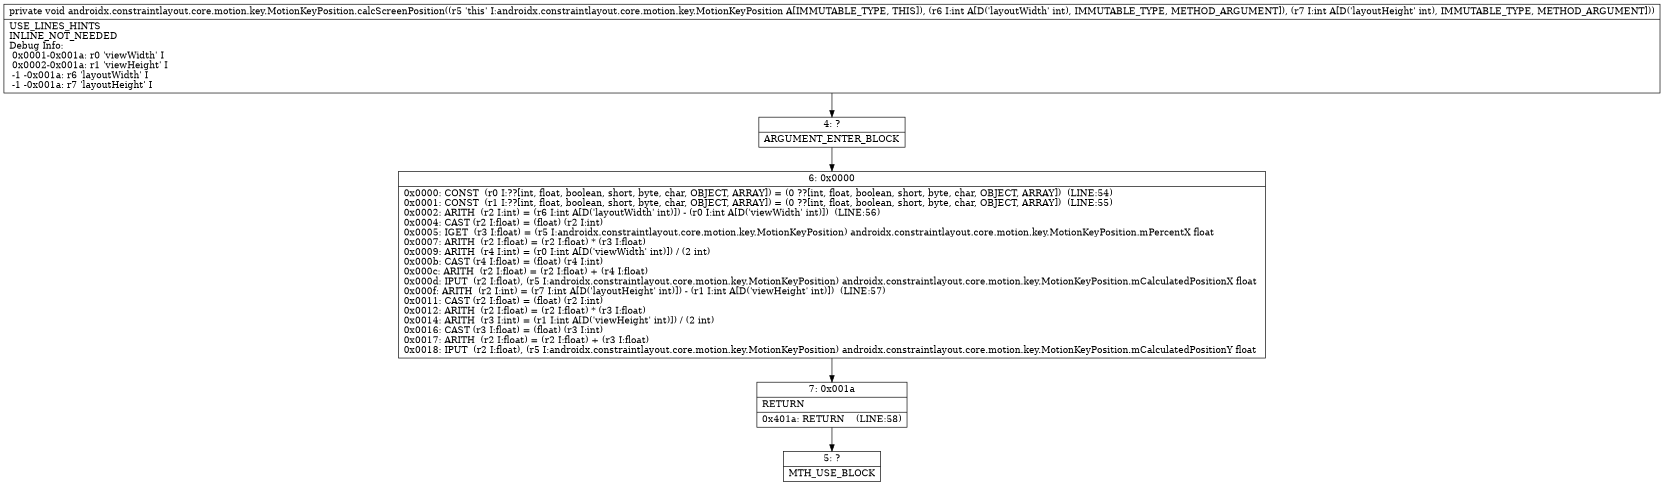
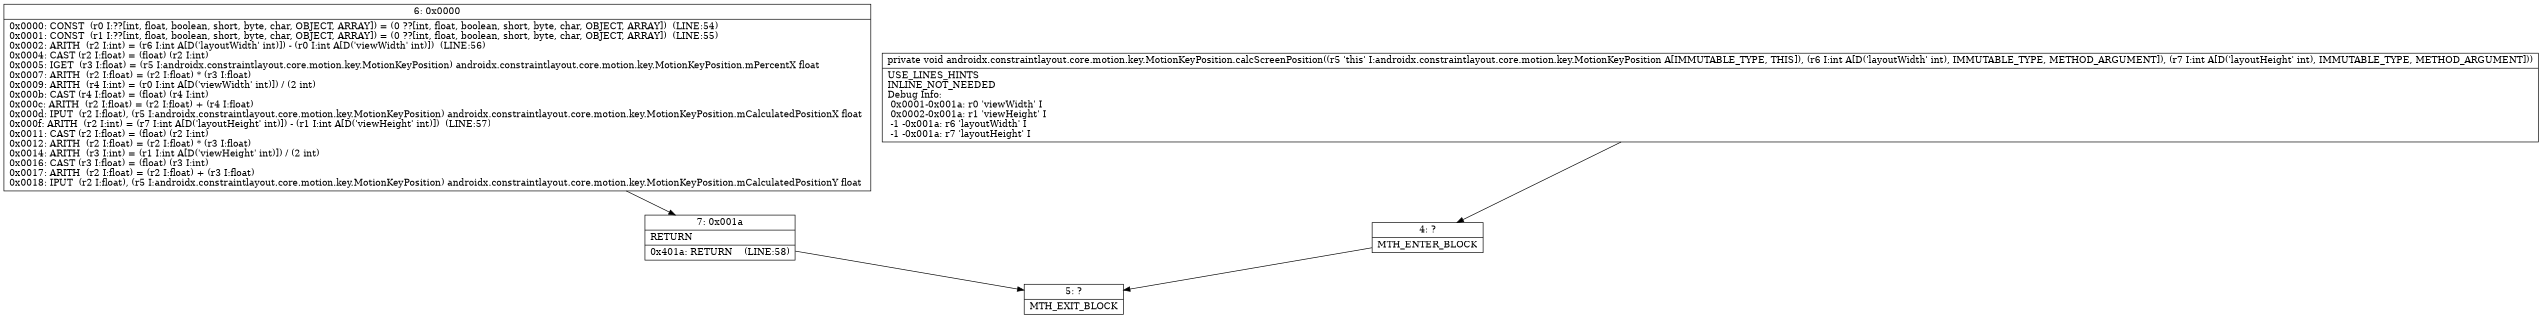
(832, 139) -> (1428, 245)
(832, 156) -> (1251, 268)
(832, 474) -> (1074, 306)
